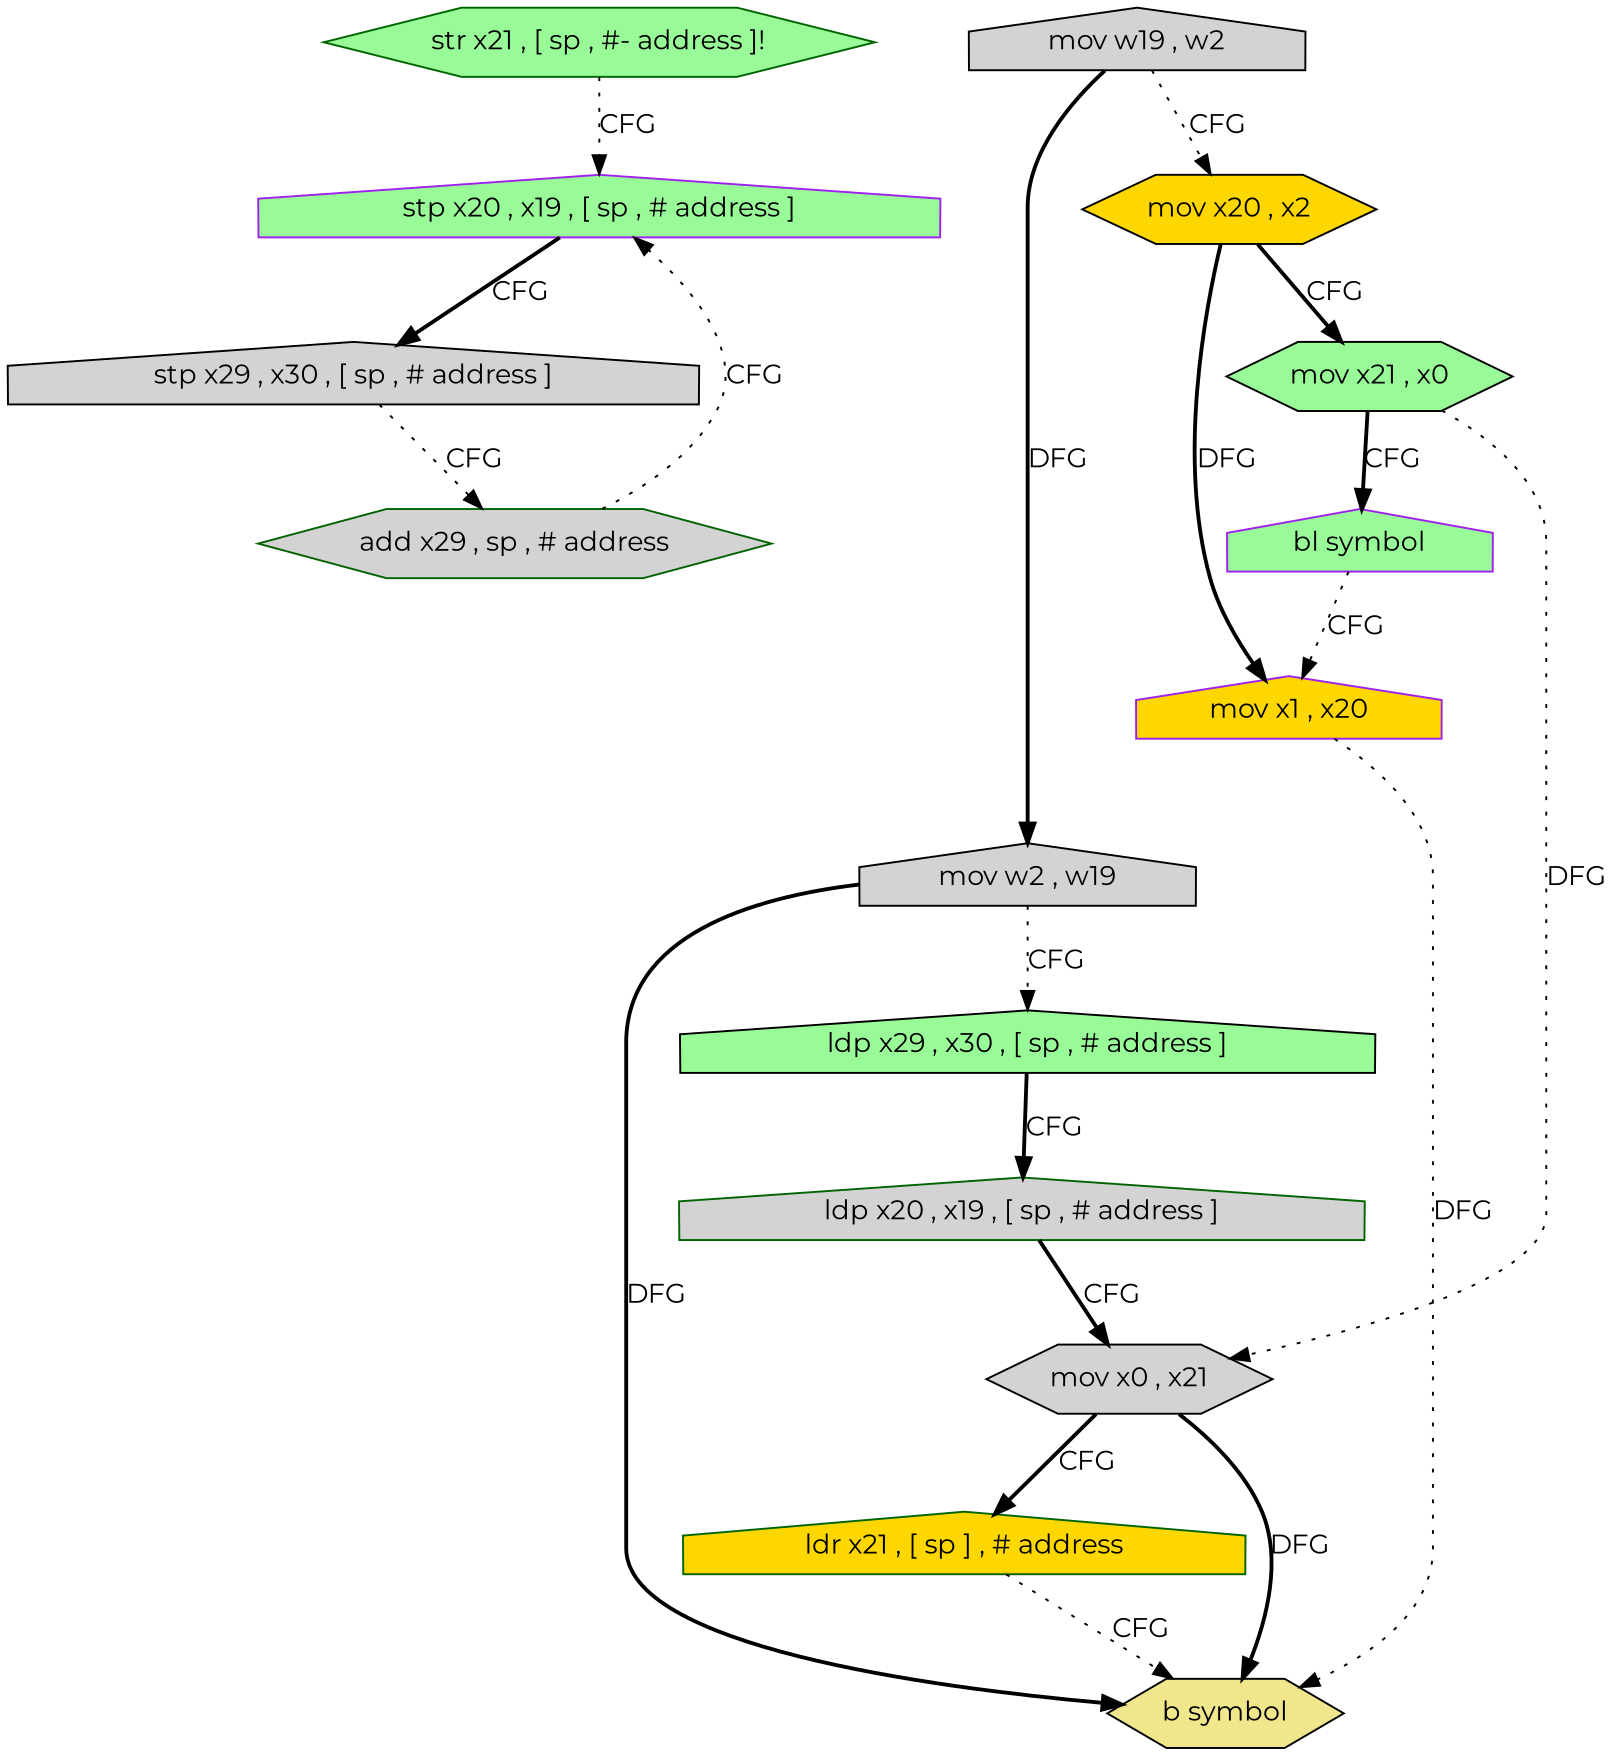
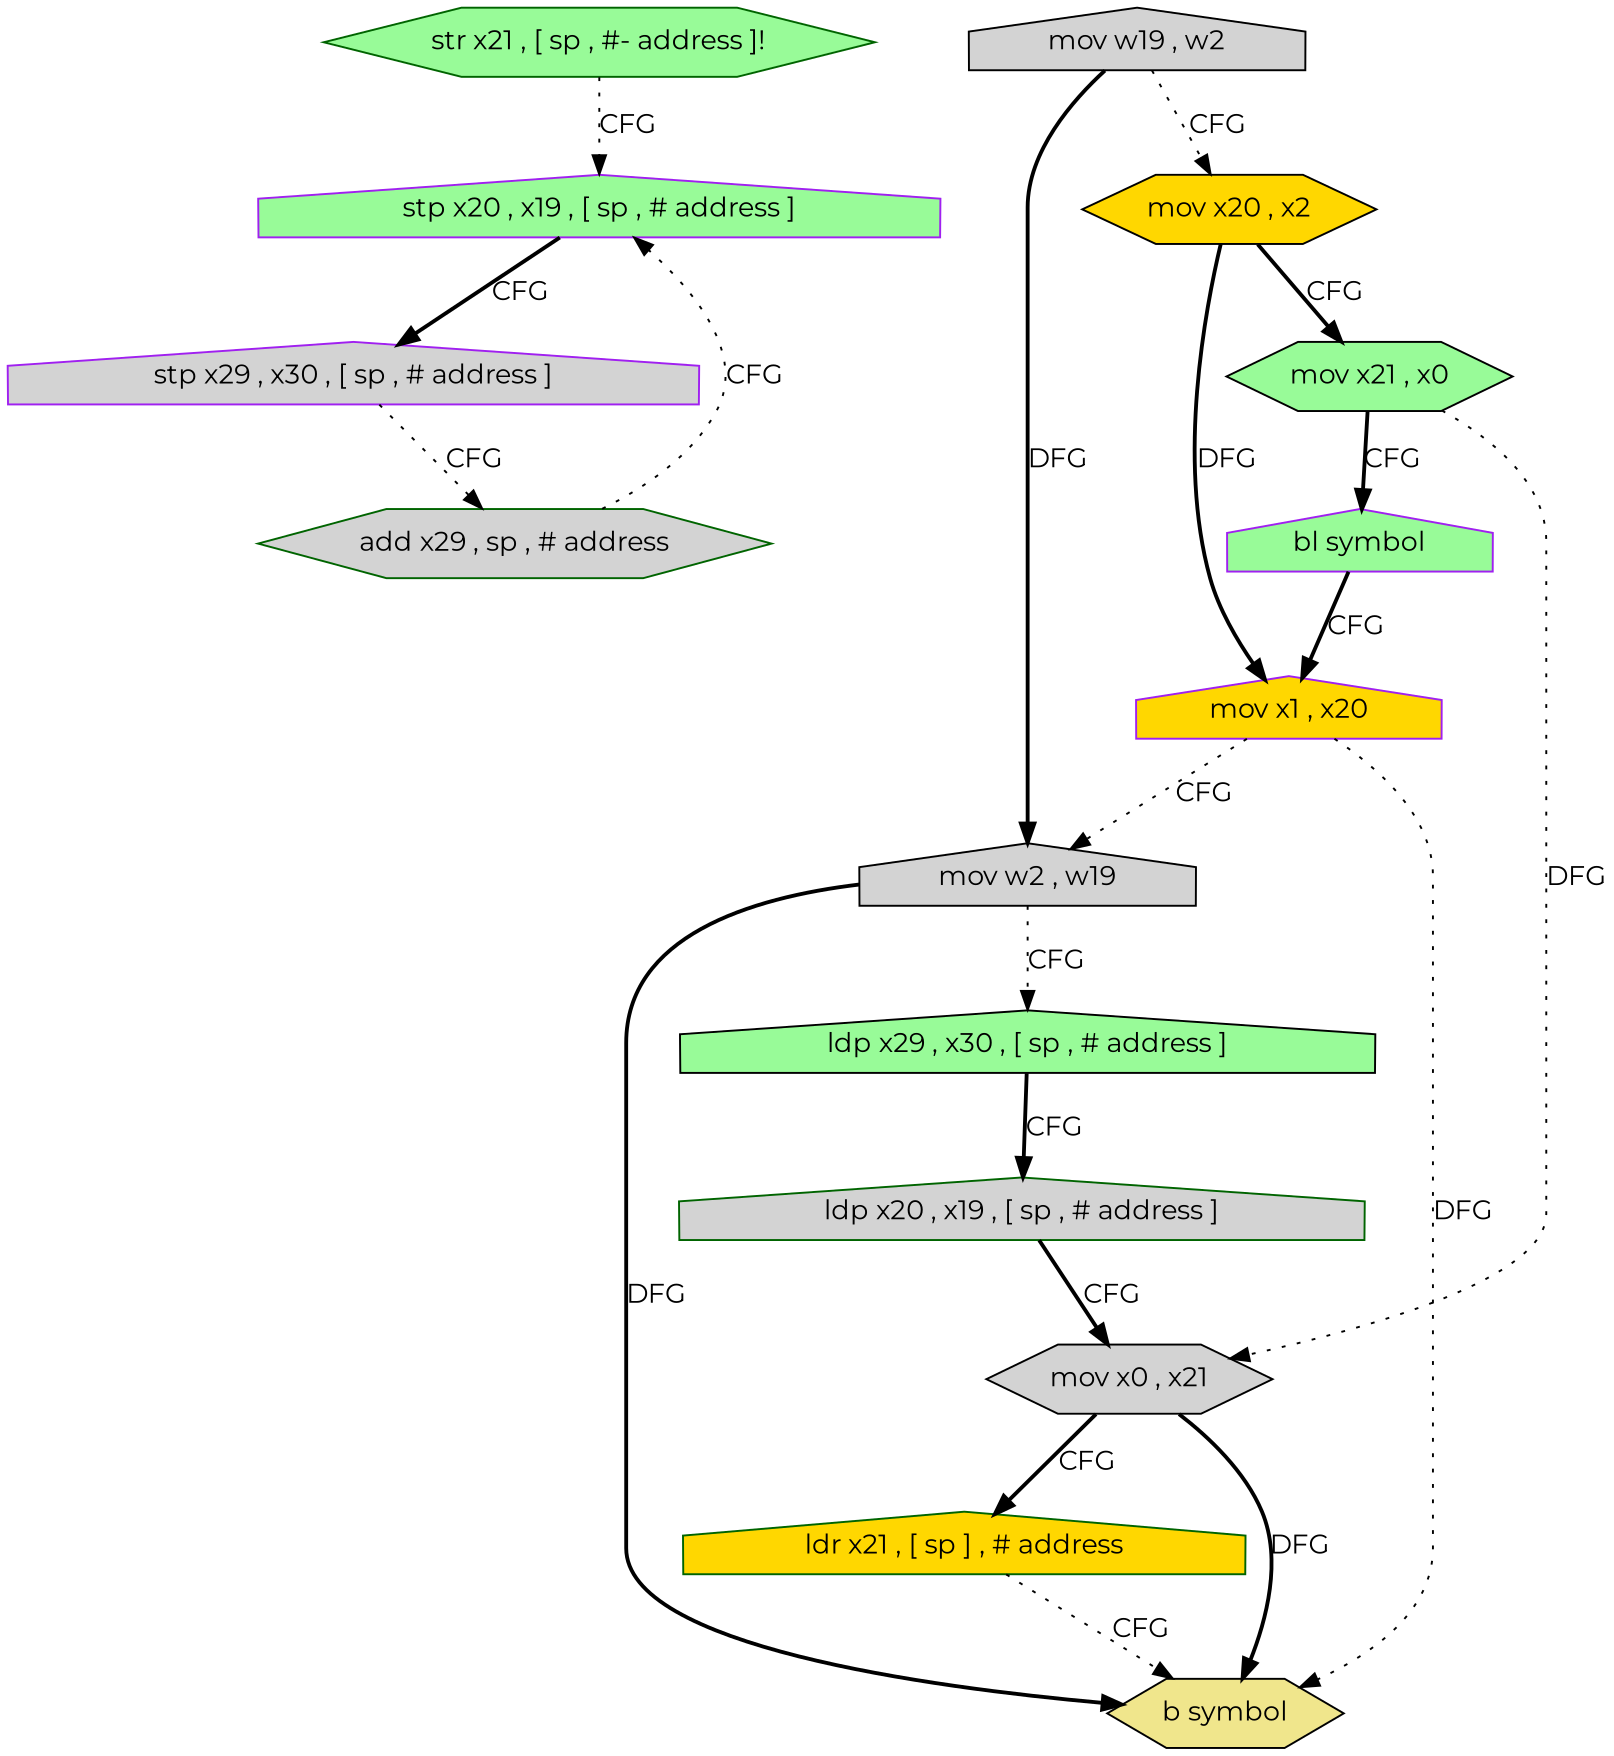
(353, 376) -> (353, 376)
(1329, 616) -> (1329, 616)
none -> (1167, 789)
